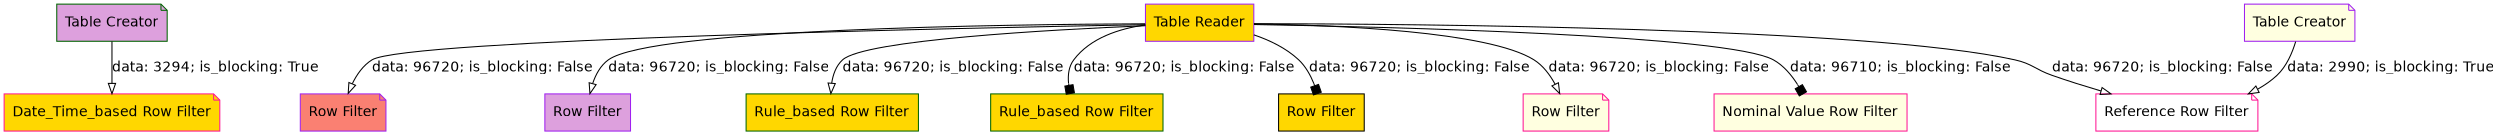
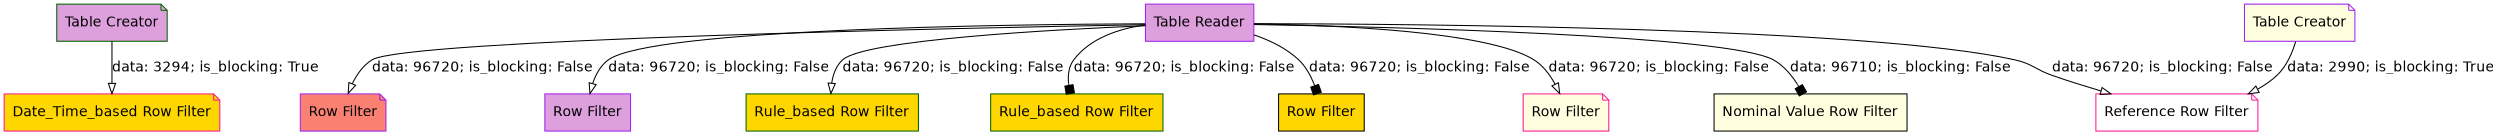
(1200, 23) -> (1200, 23)
(1811, 112) -> (1811, 112)
